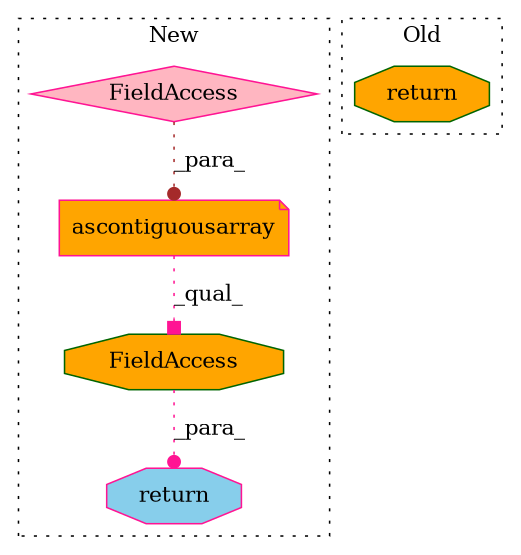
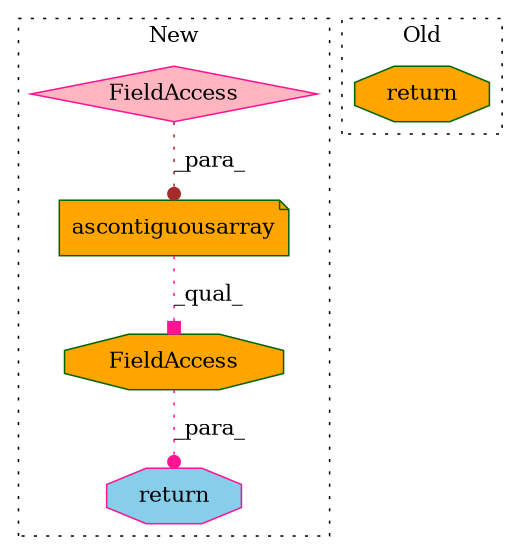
(174, 228) -> (174, 228)
